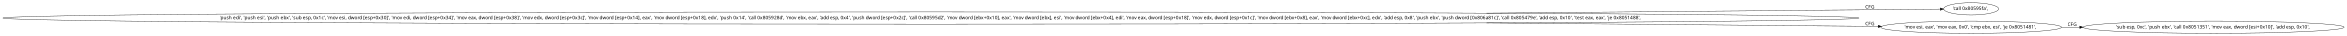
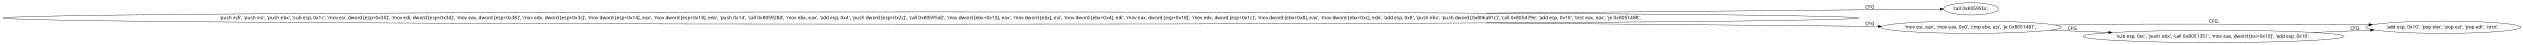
none -> (2443, 27)
